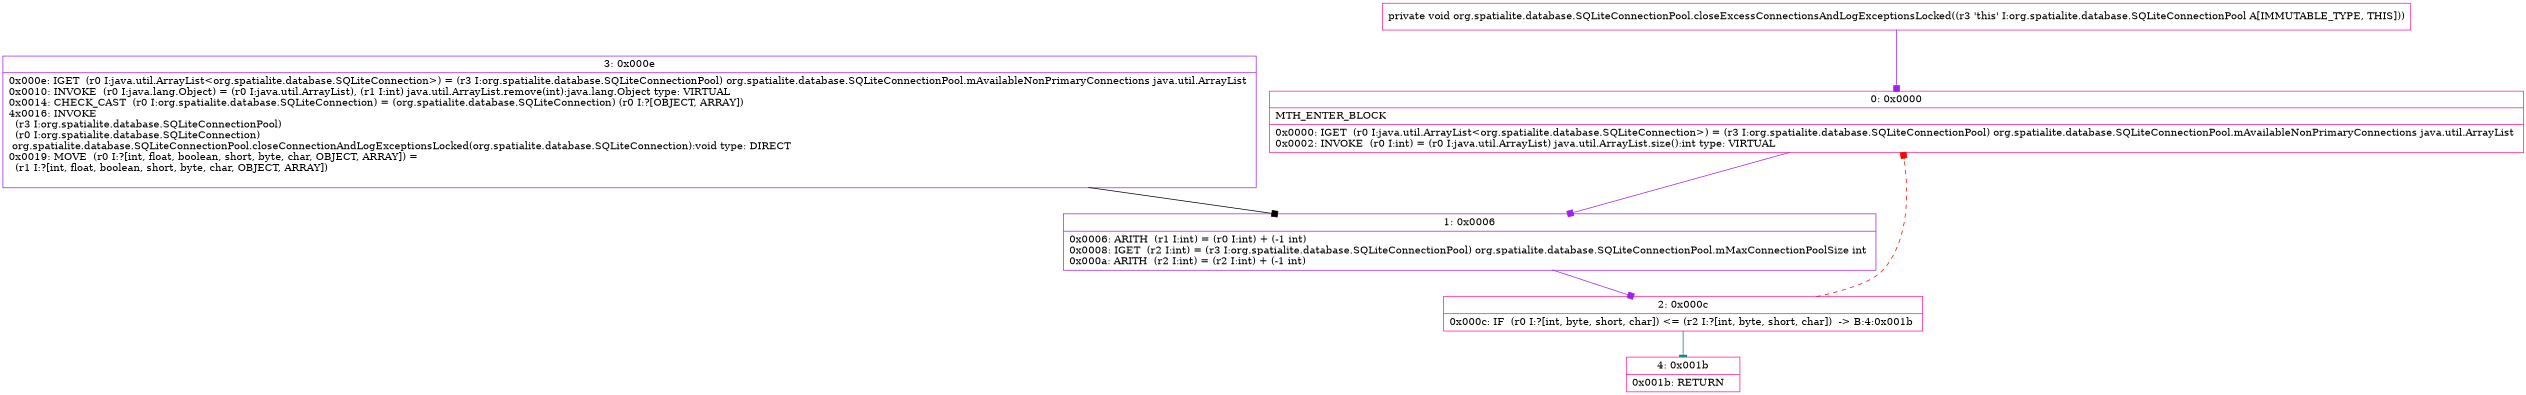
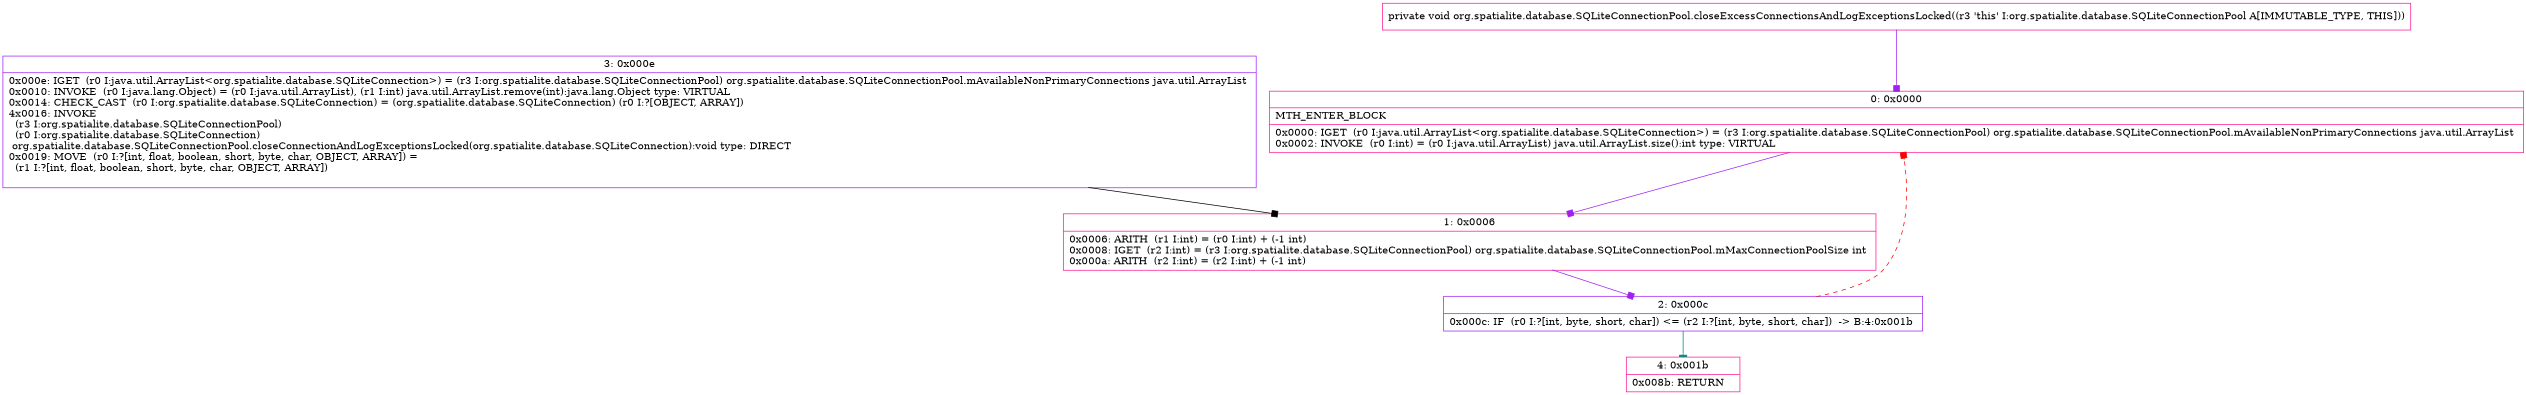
(1470, 242) -> (1470, 242)
(1683, 314) -> (1683, 314)
(1683, 383) -> (1683, 383)
